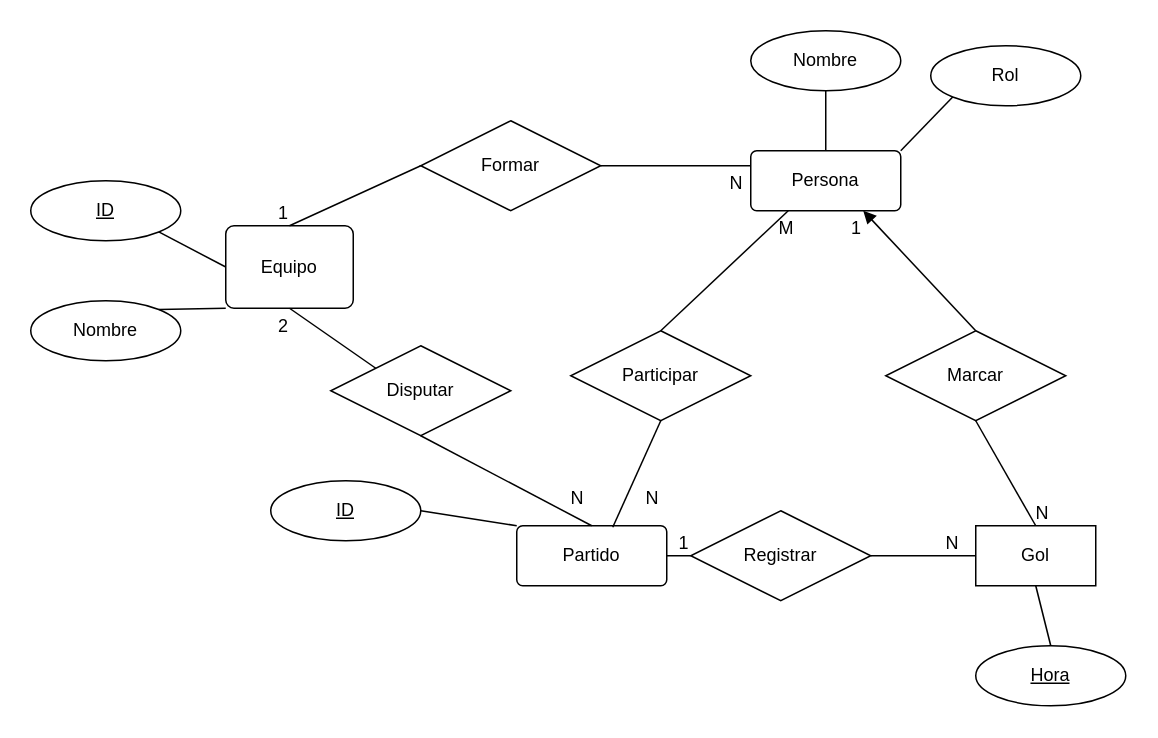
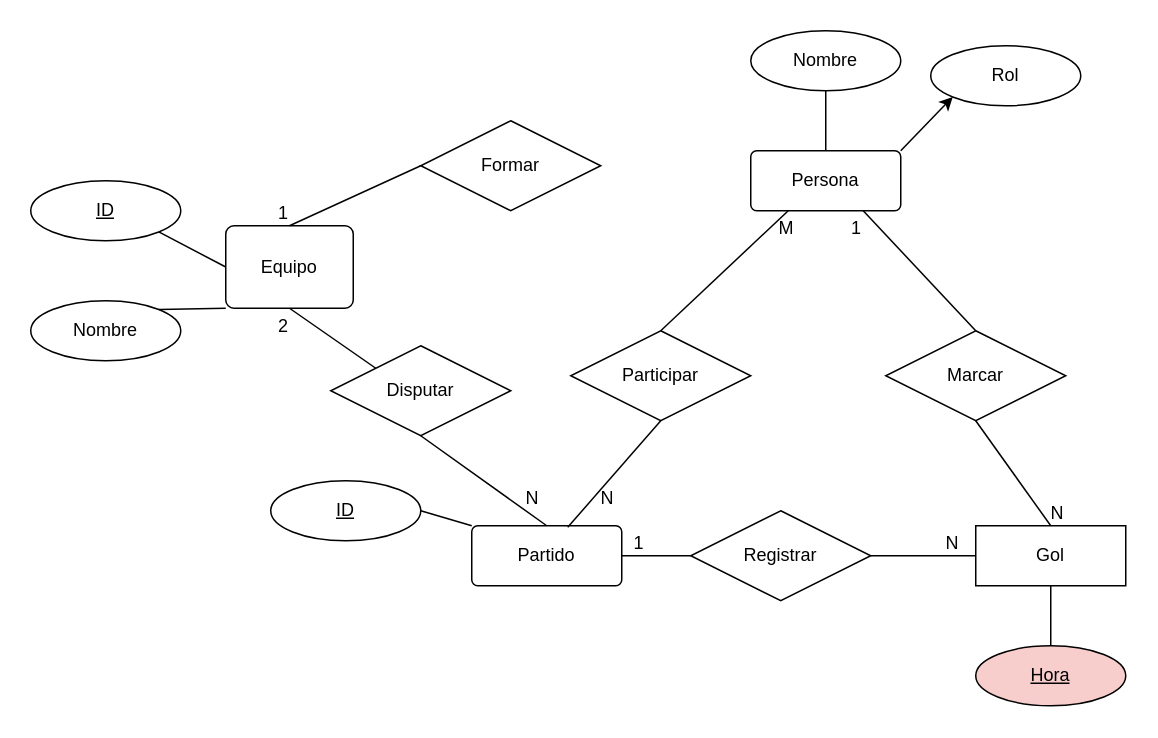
(948, 102) -> (945, 105)
(676, 166) -> none
(872, 220) -> (868, 216)
(592, 556) -> (547, 556)
(1036, 556) -> (1051, 556)
(1051, 676) -> (1051, 676)
